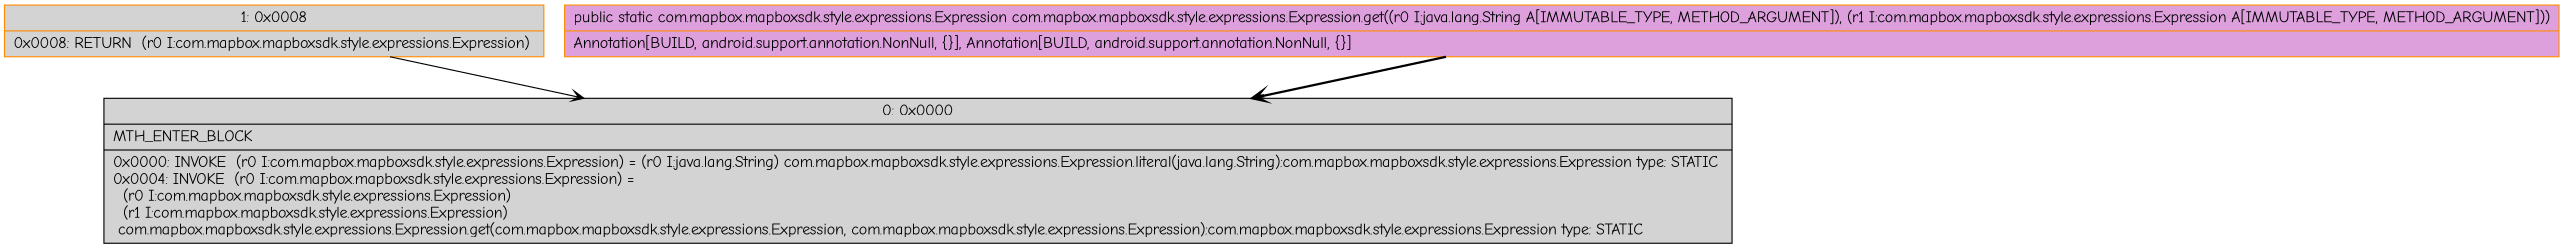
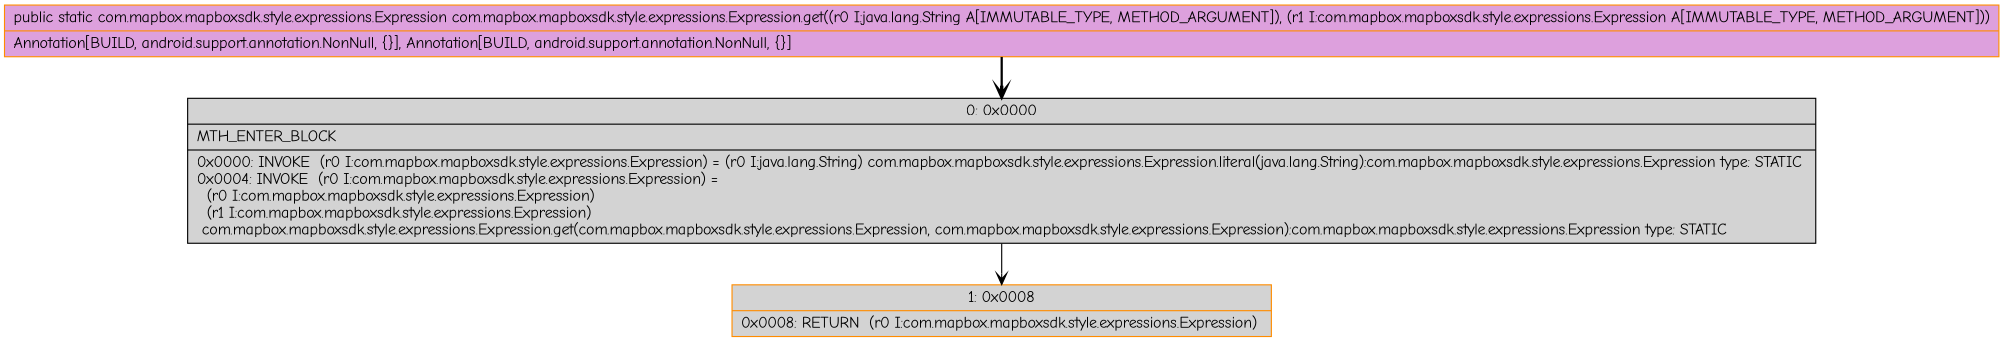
(481, 76) -> (1002, 258)
